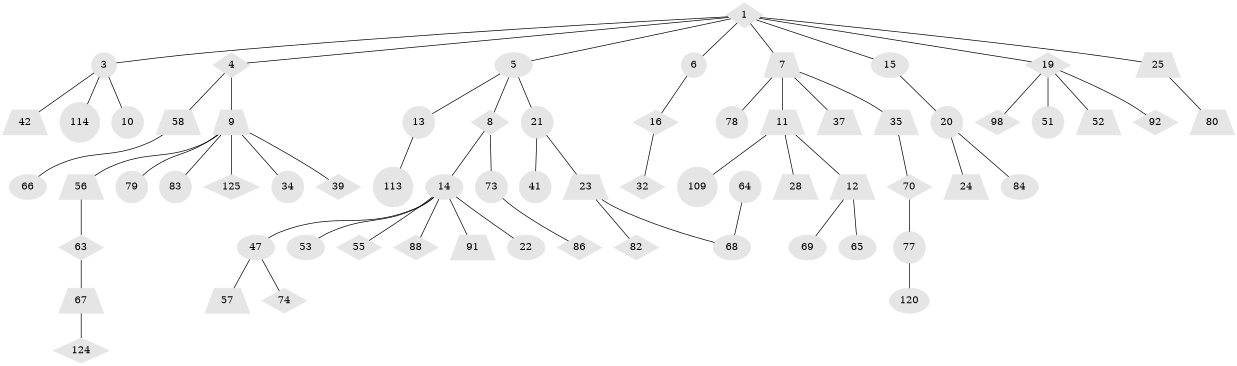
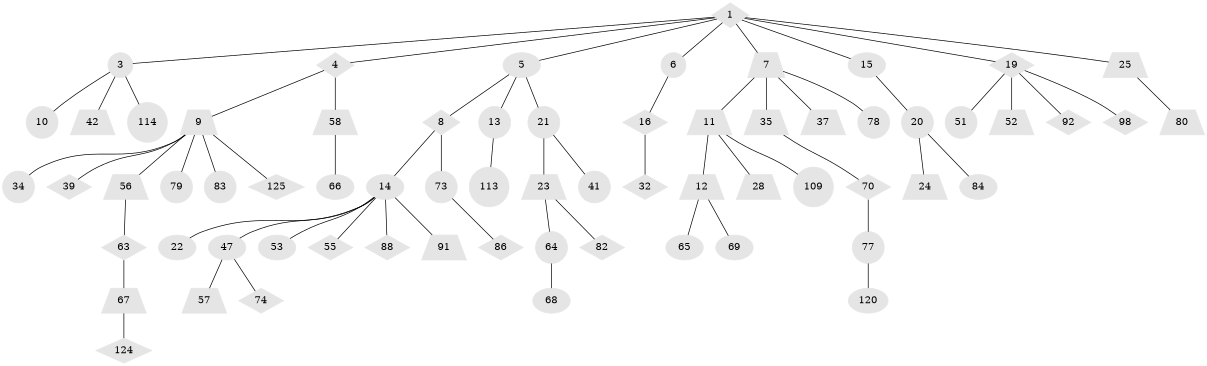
(657, 225) -> (547, 216)
